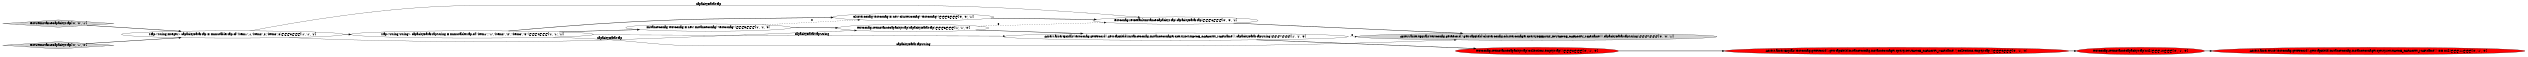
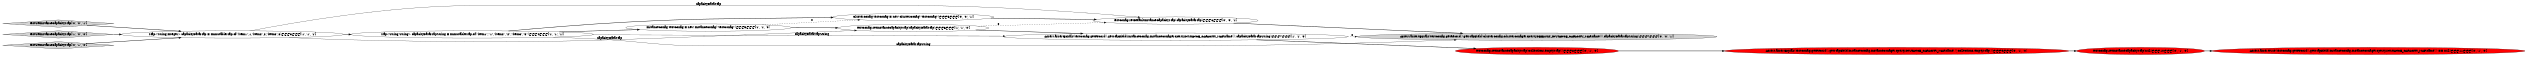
none -> (58, 34)
